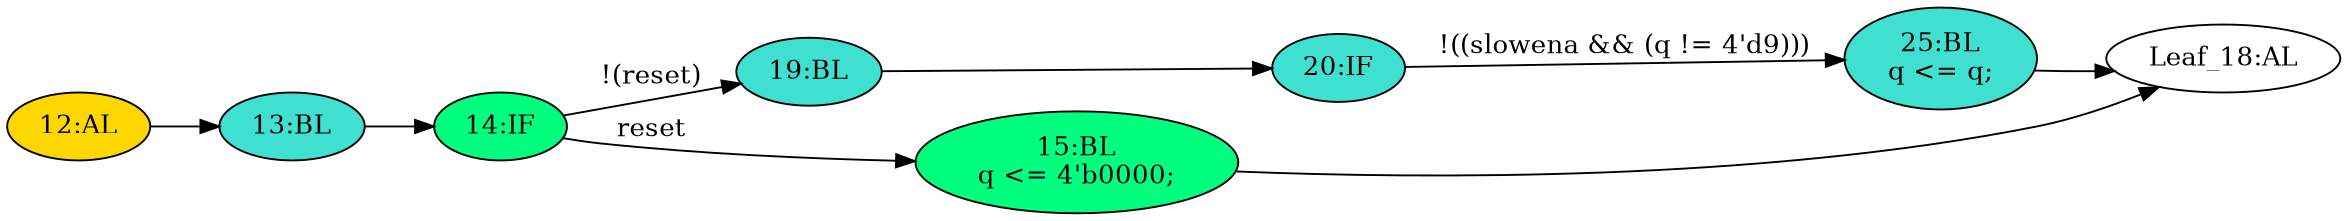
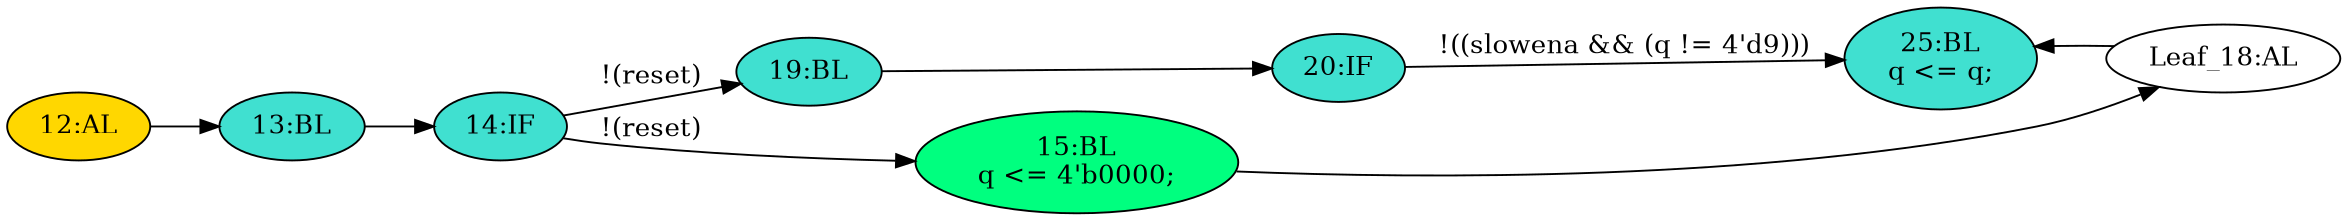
(2065, 71) -> (2084, 46)
(501, 126) -> (501, 126)
(652, 129) -> (652, 129)
